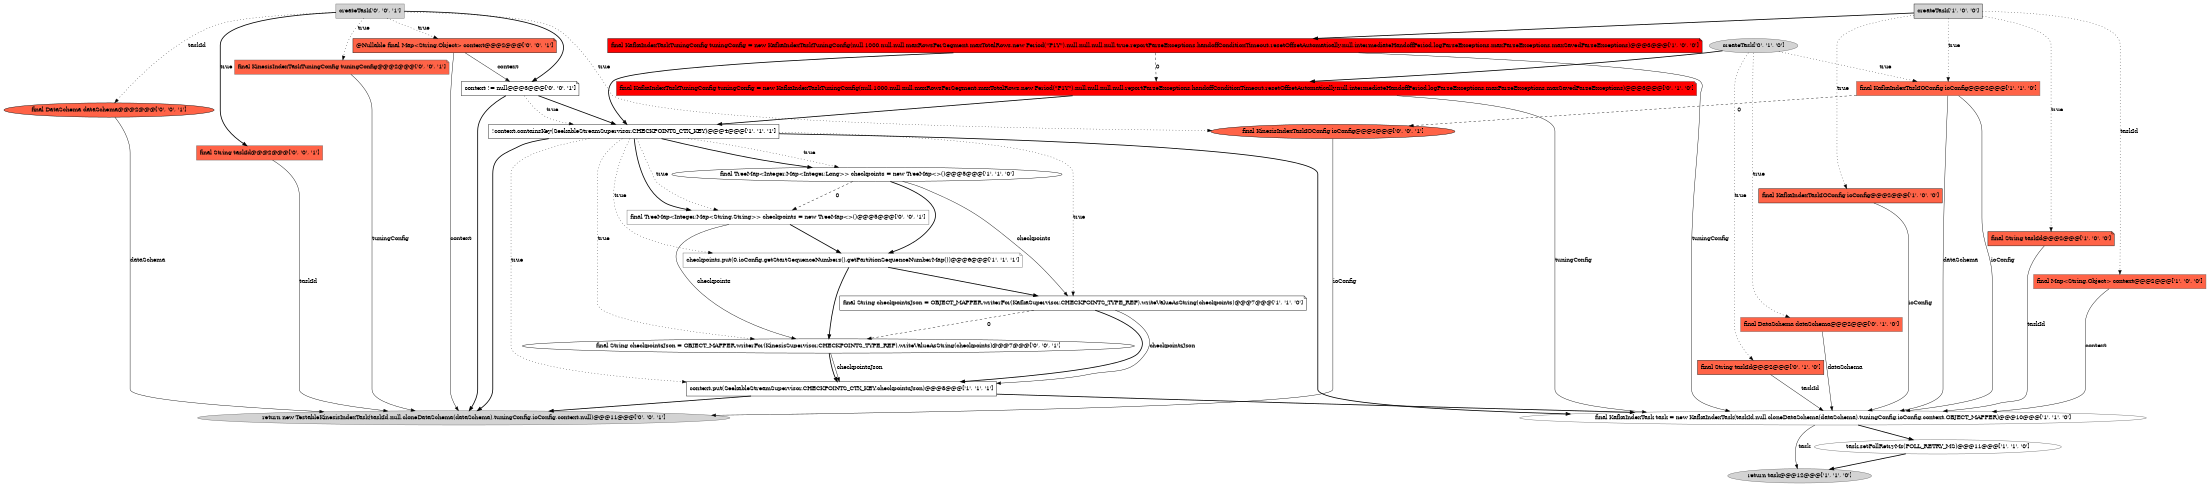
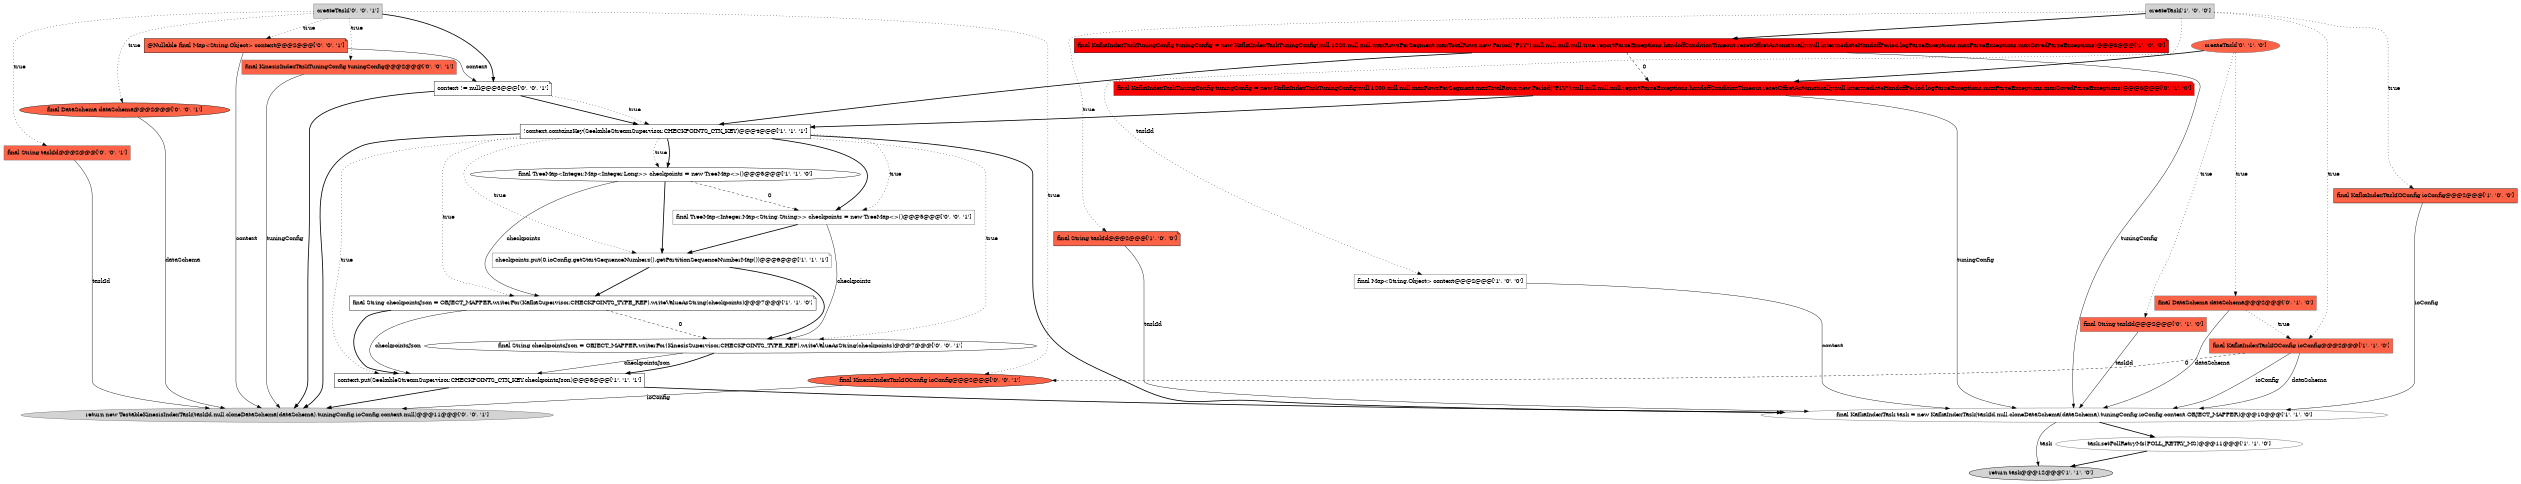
(1948, 11) -> (2180, 11)
(224, 37) -> (105, 20)
(197, 46) -> (134, 46)
(1754, 46) -> (2236, 46)
(1846, 66) -> (2267, 323)
(2120, 282) -> (1440, 282)
(1761, 367) -> (2143, 325)
(1800, 476) -> (2041, 473)
